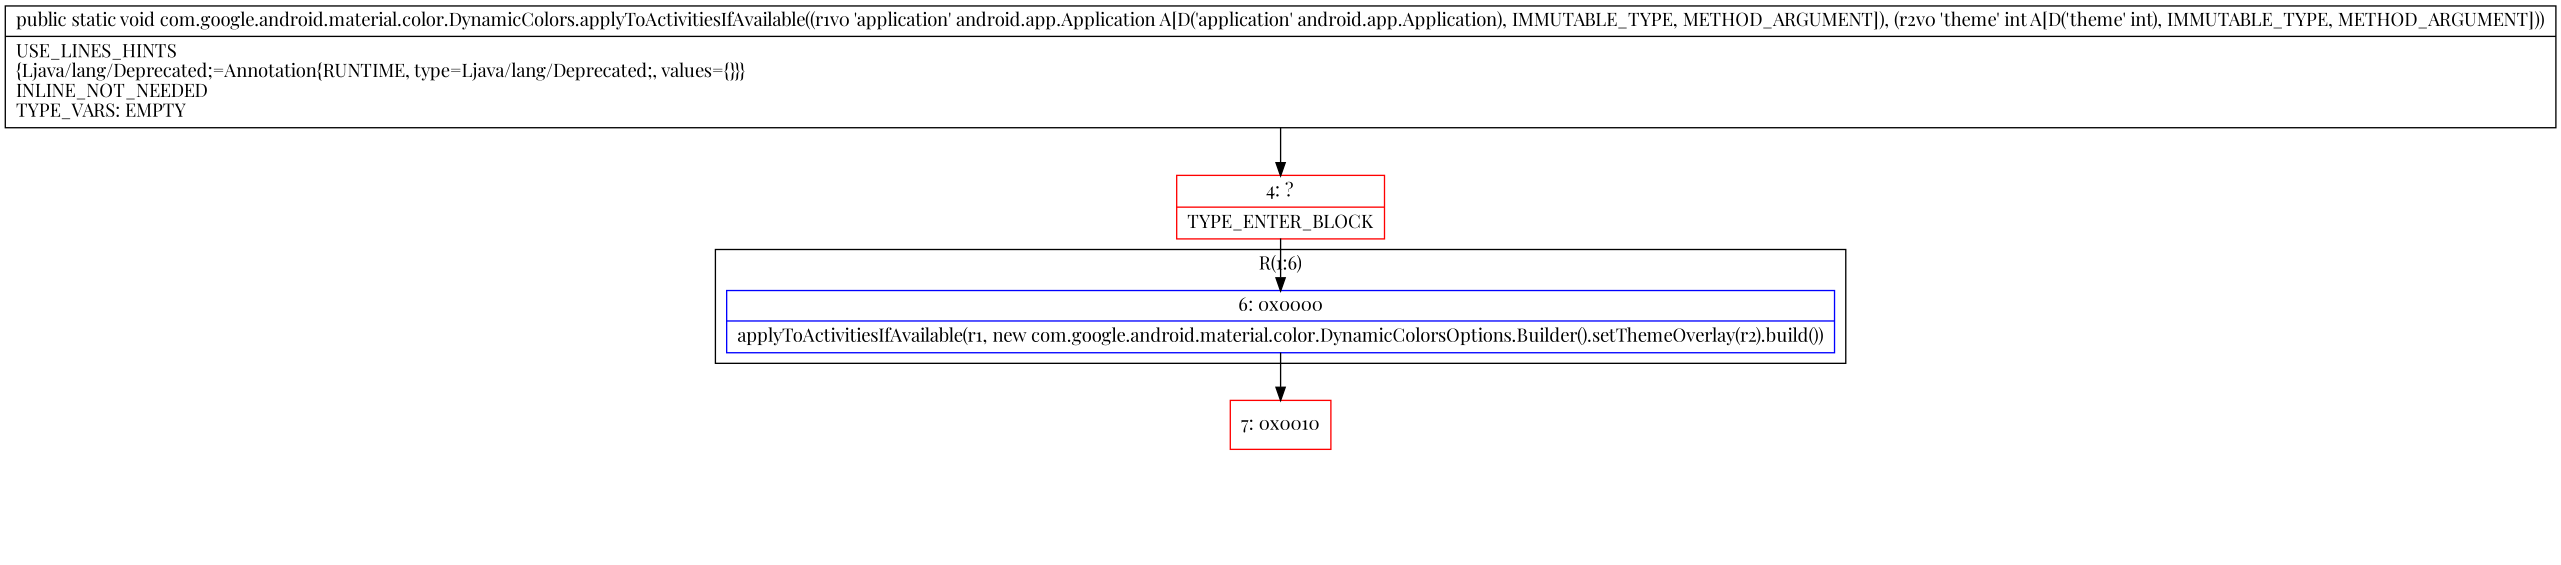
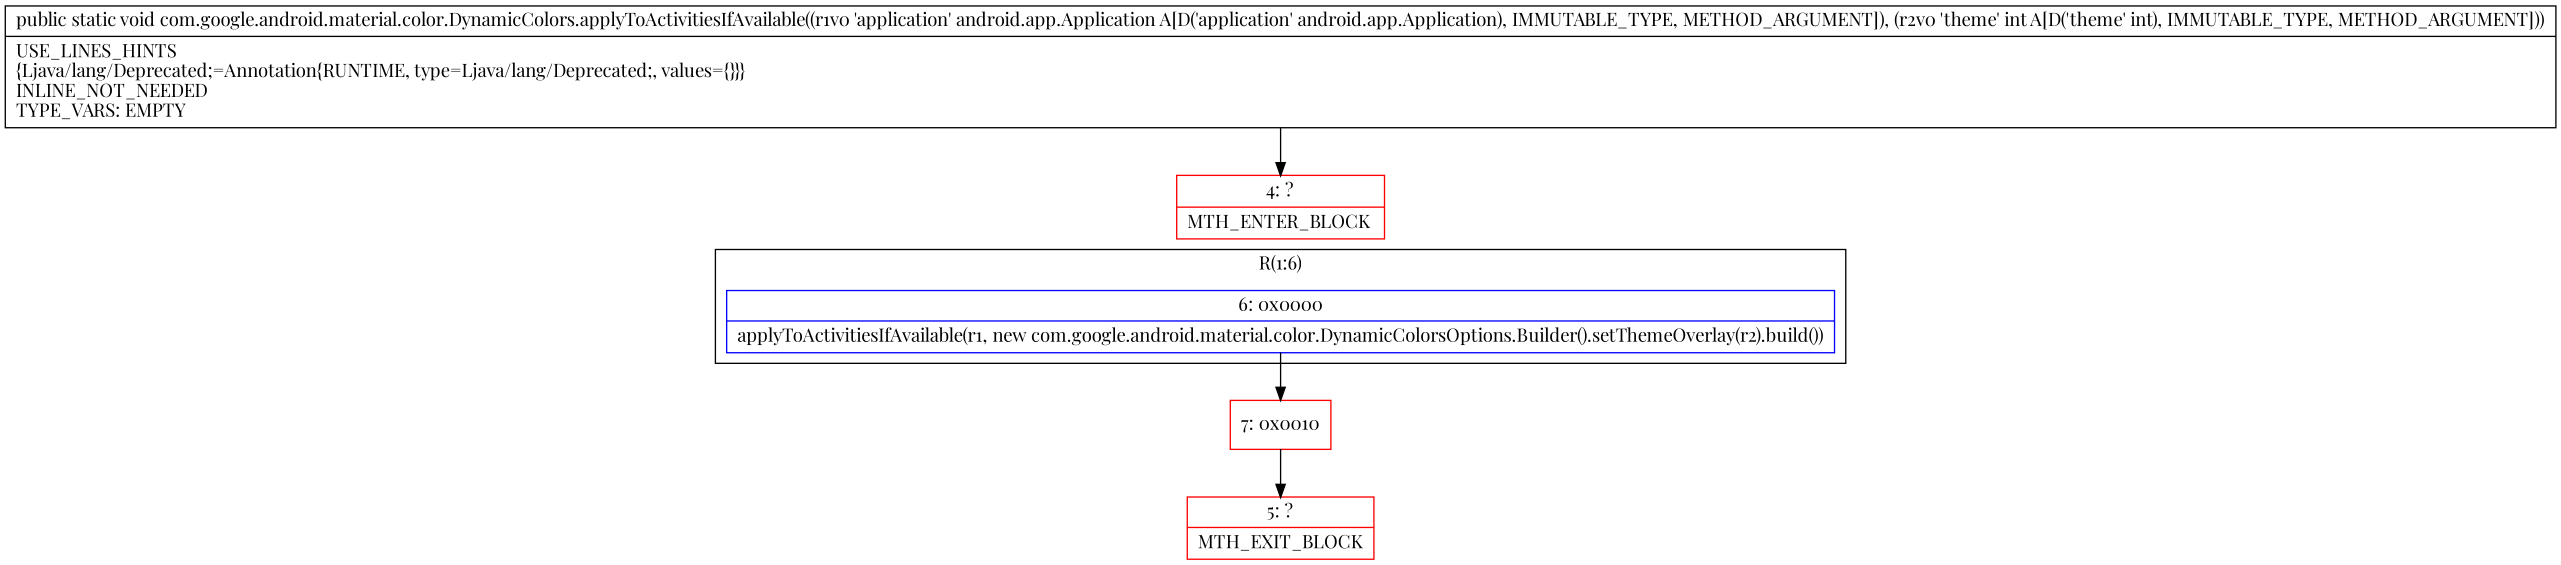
(1281, 222) -> (1279, 222)
(1281, 258) -> none
none -> (1281, 528)
